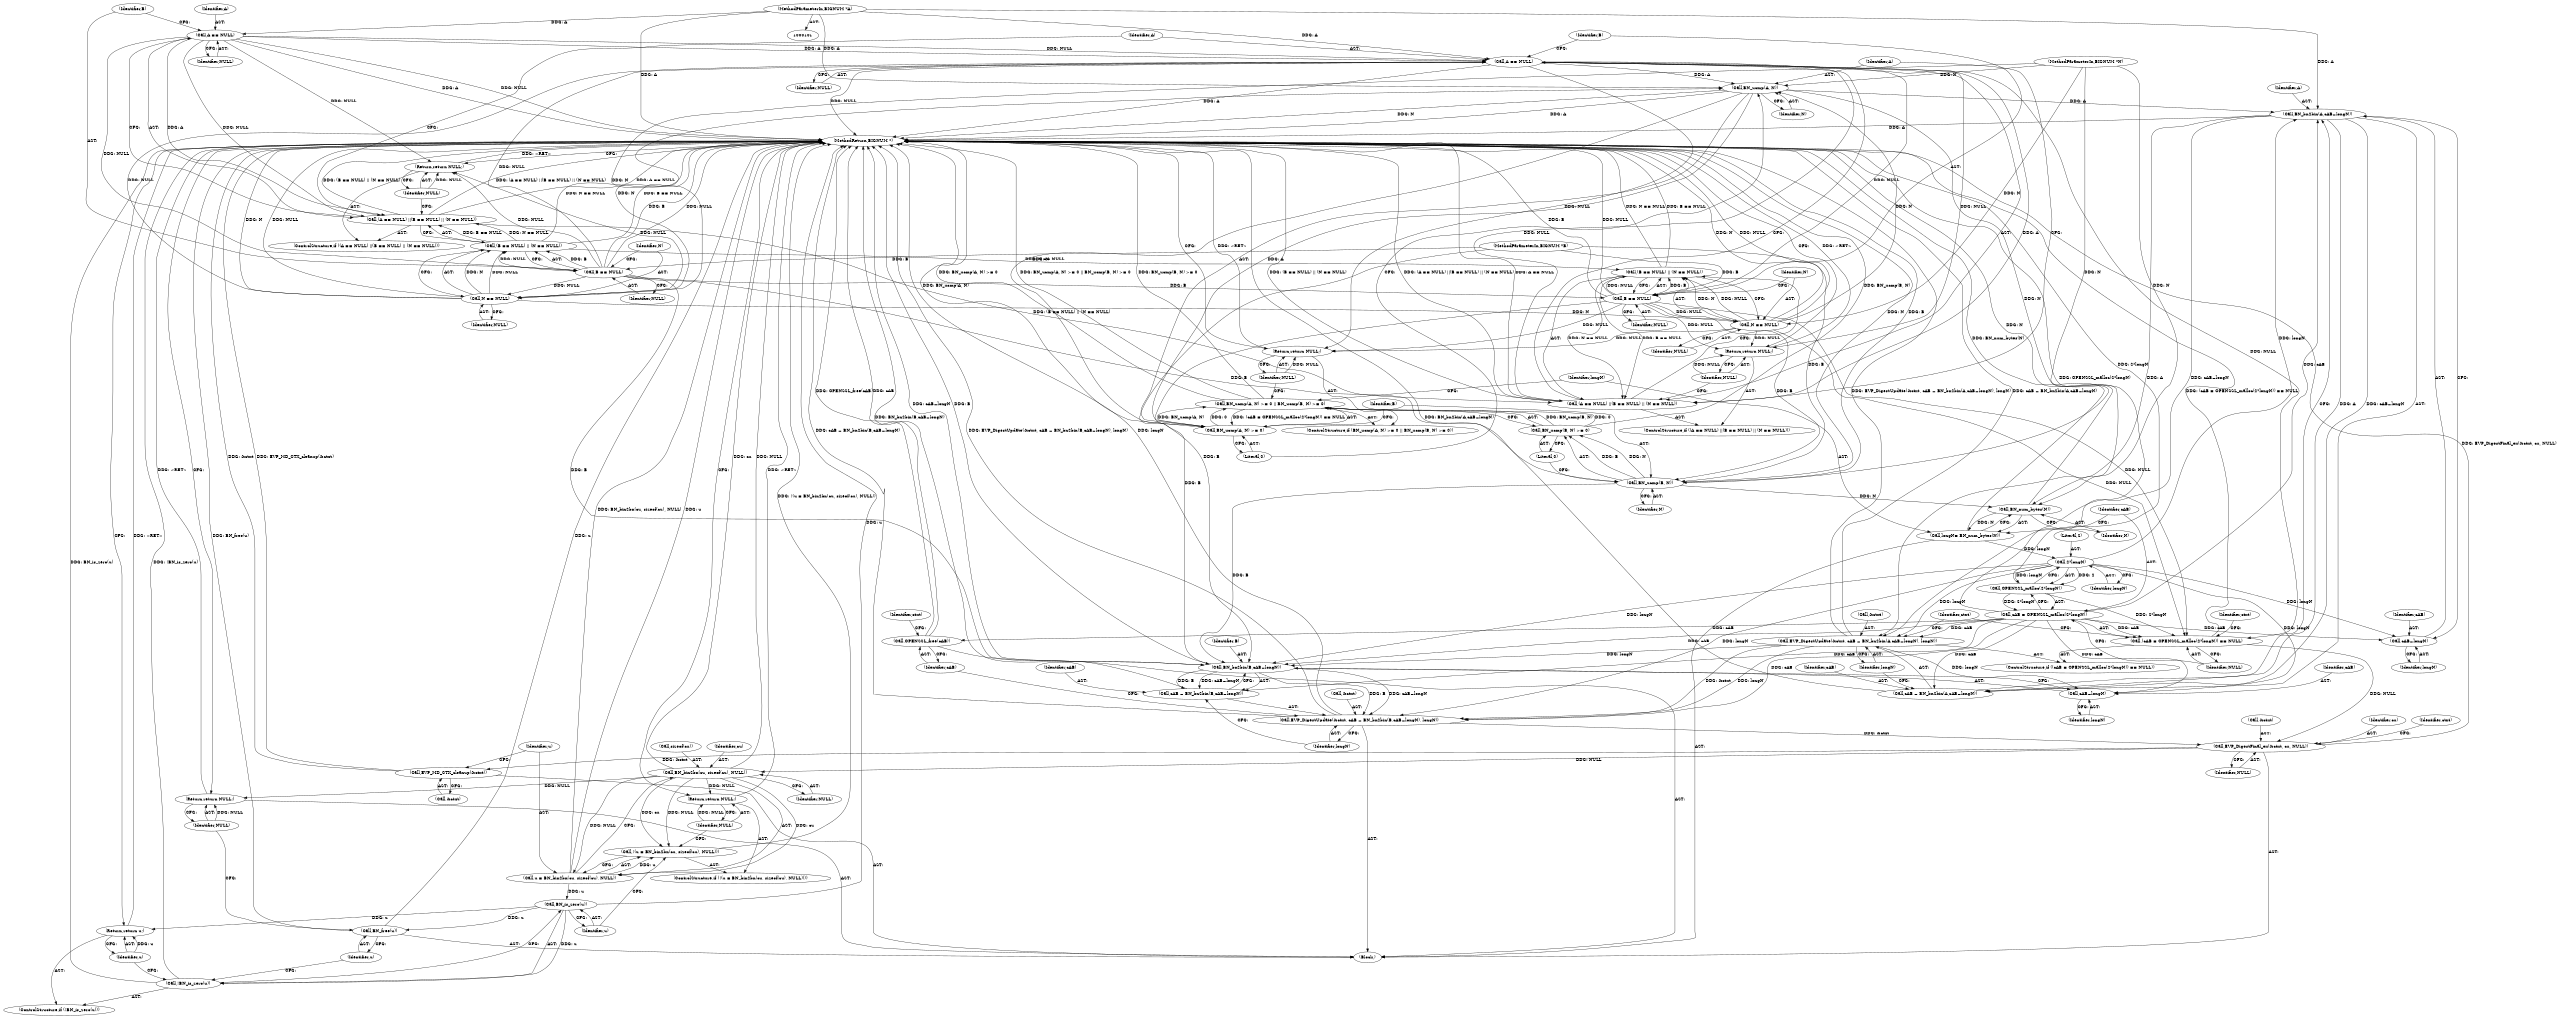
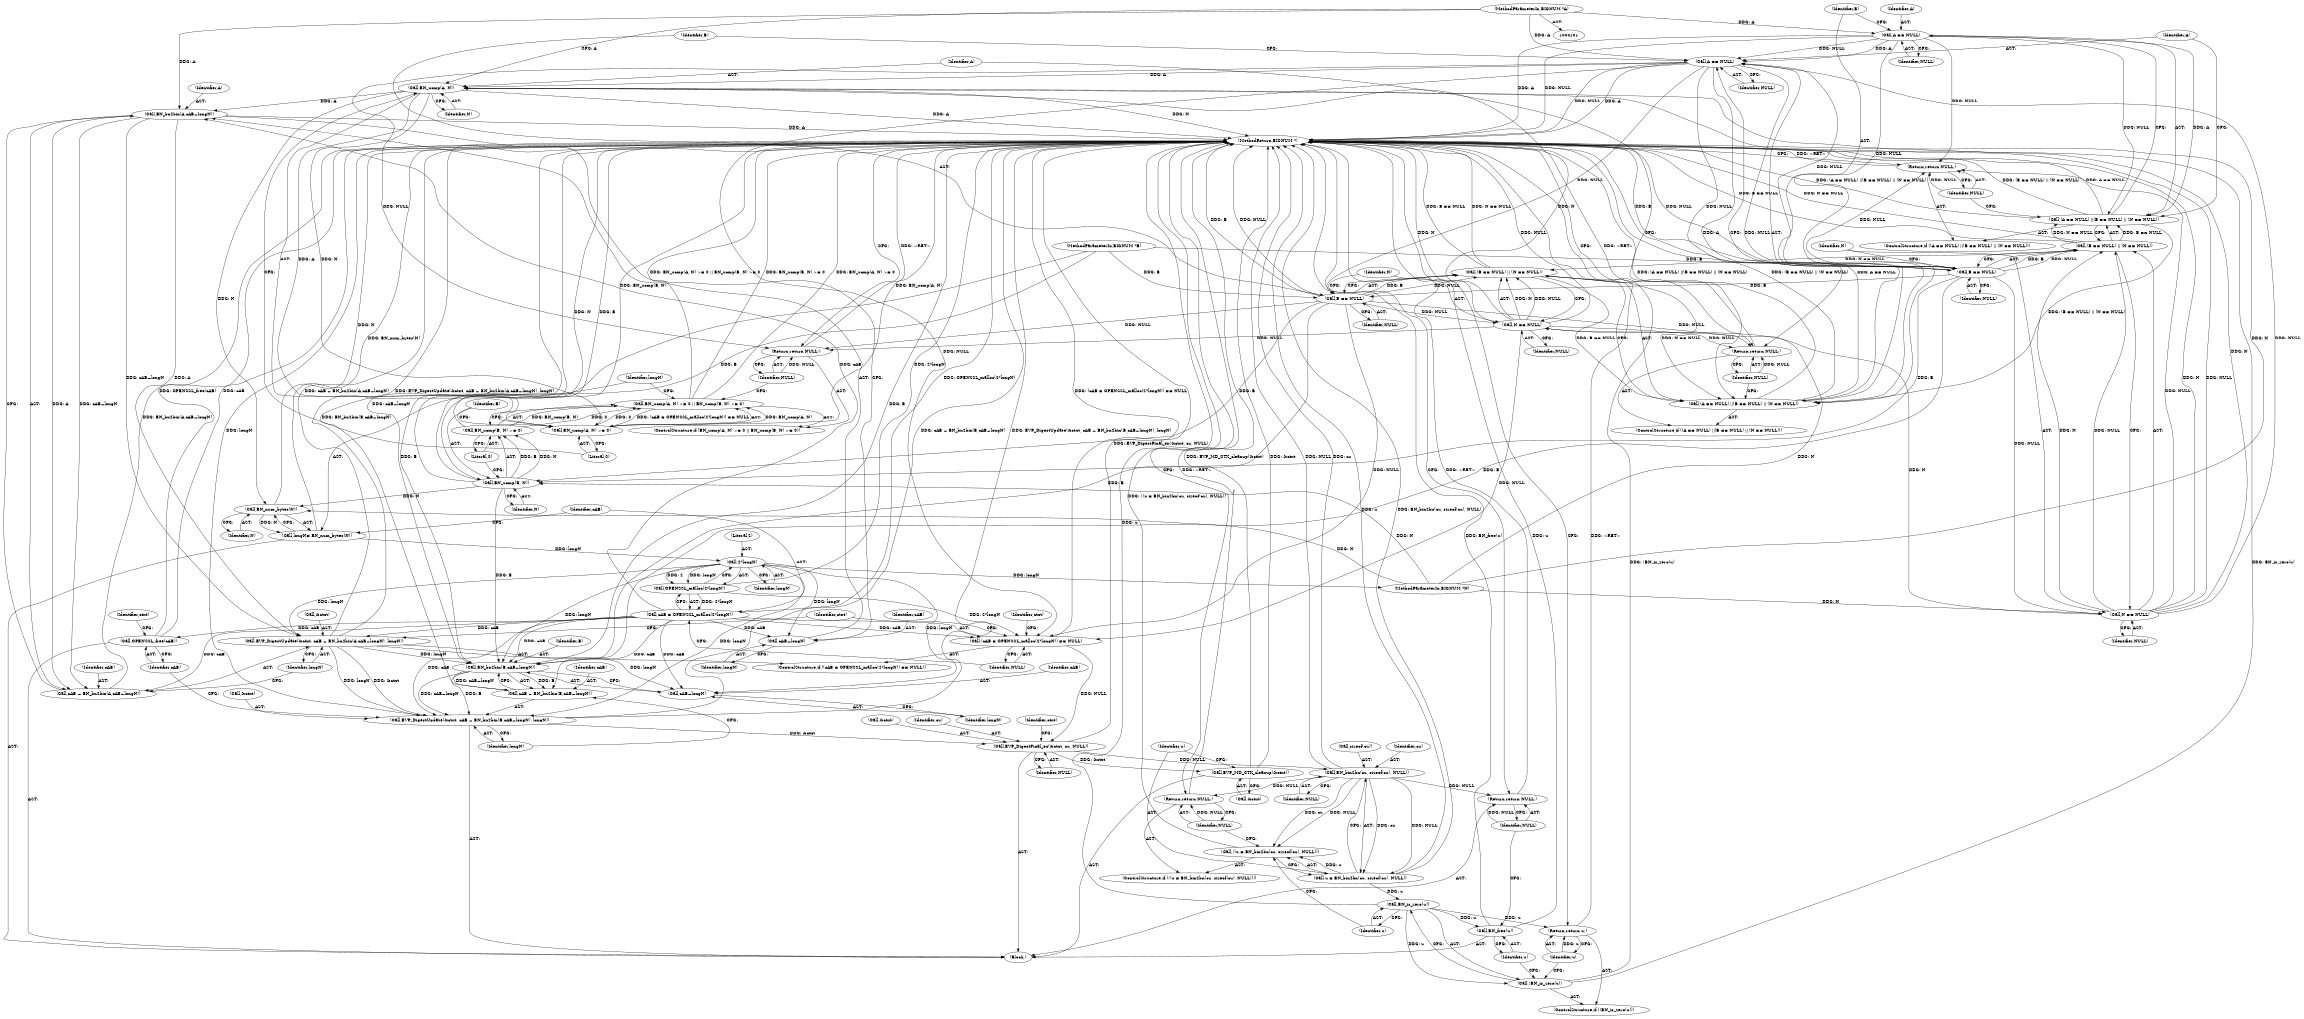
(832, 49) -> (589, 49)
(641, 100) -> none
(2291, 391) -> (1055, 579)
